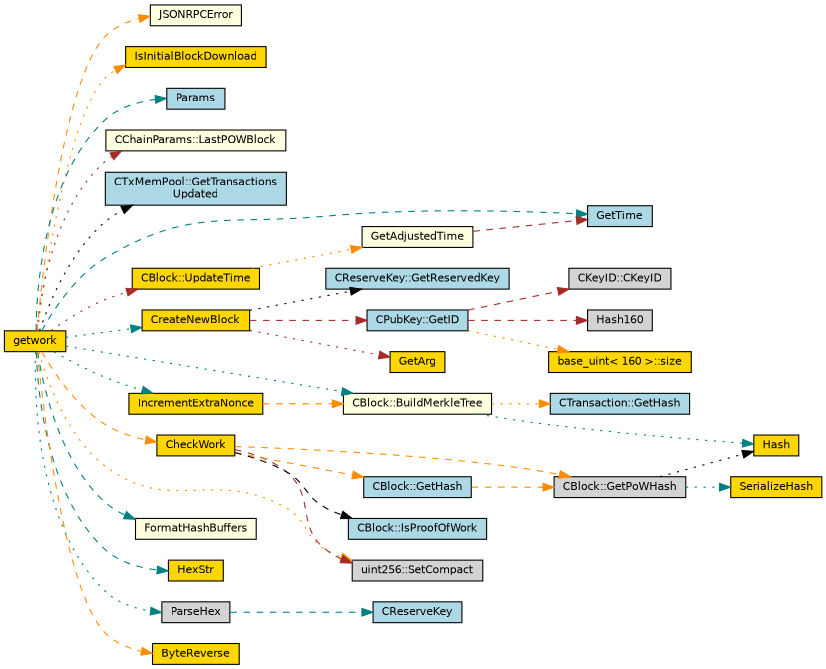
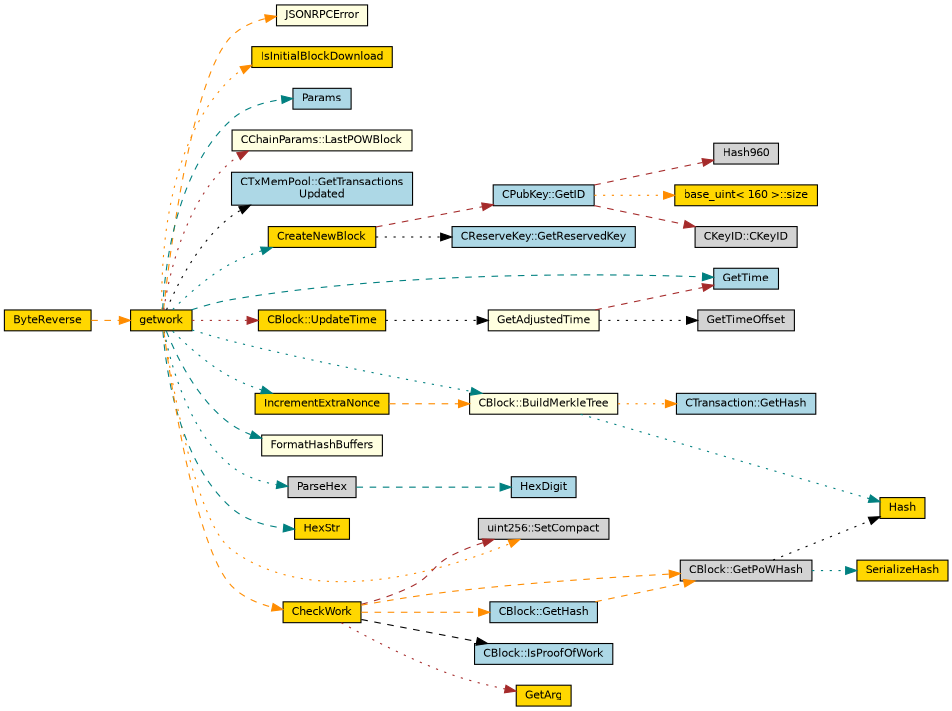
(302, 259) -> (431, 320)
(620, 320) -> (746, 154)
none -> (746, 320)
(314, 343) -> (421, 662)
(74, 565) -> (105, 320)
(417, 612) -> (544, 487)
